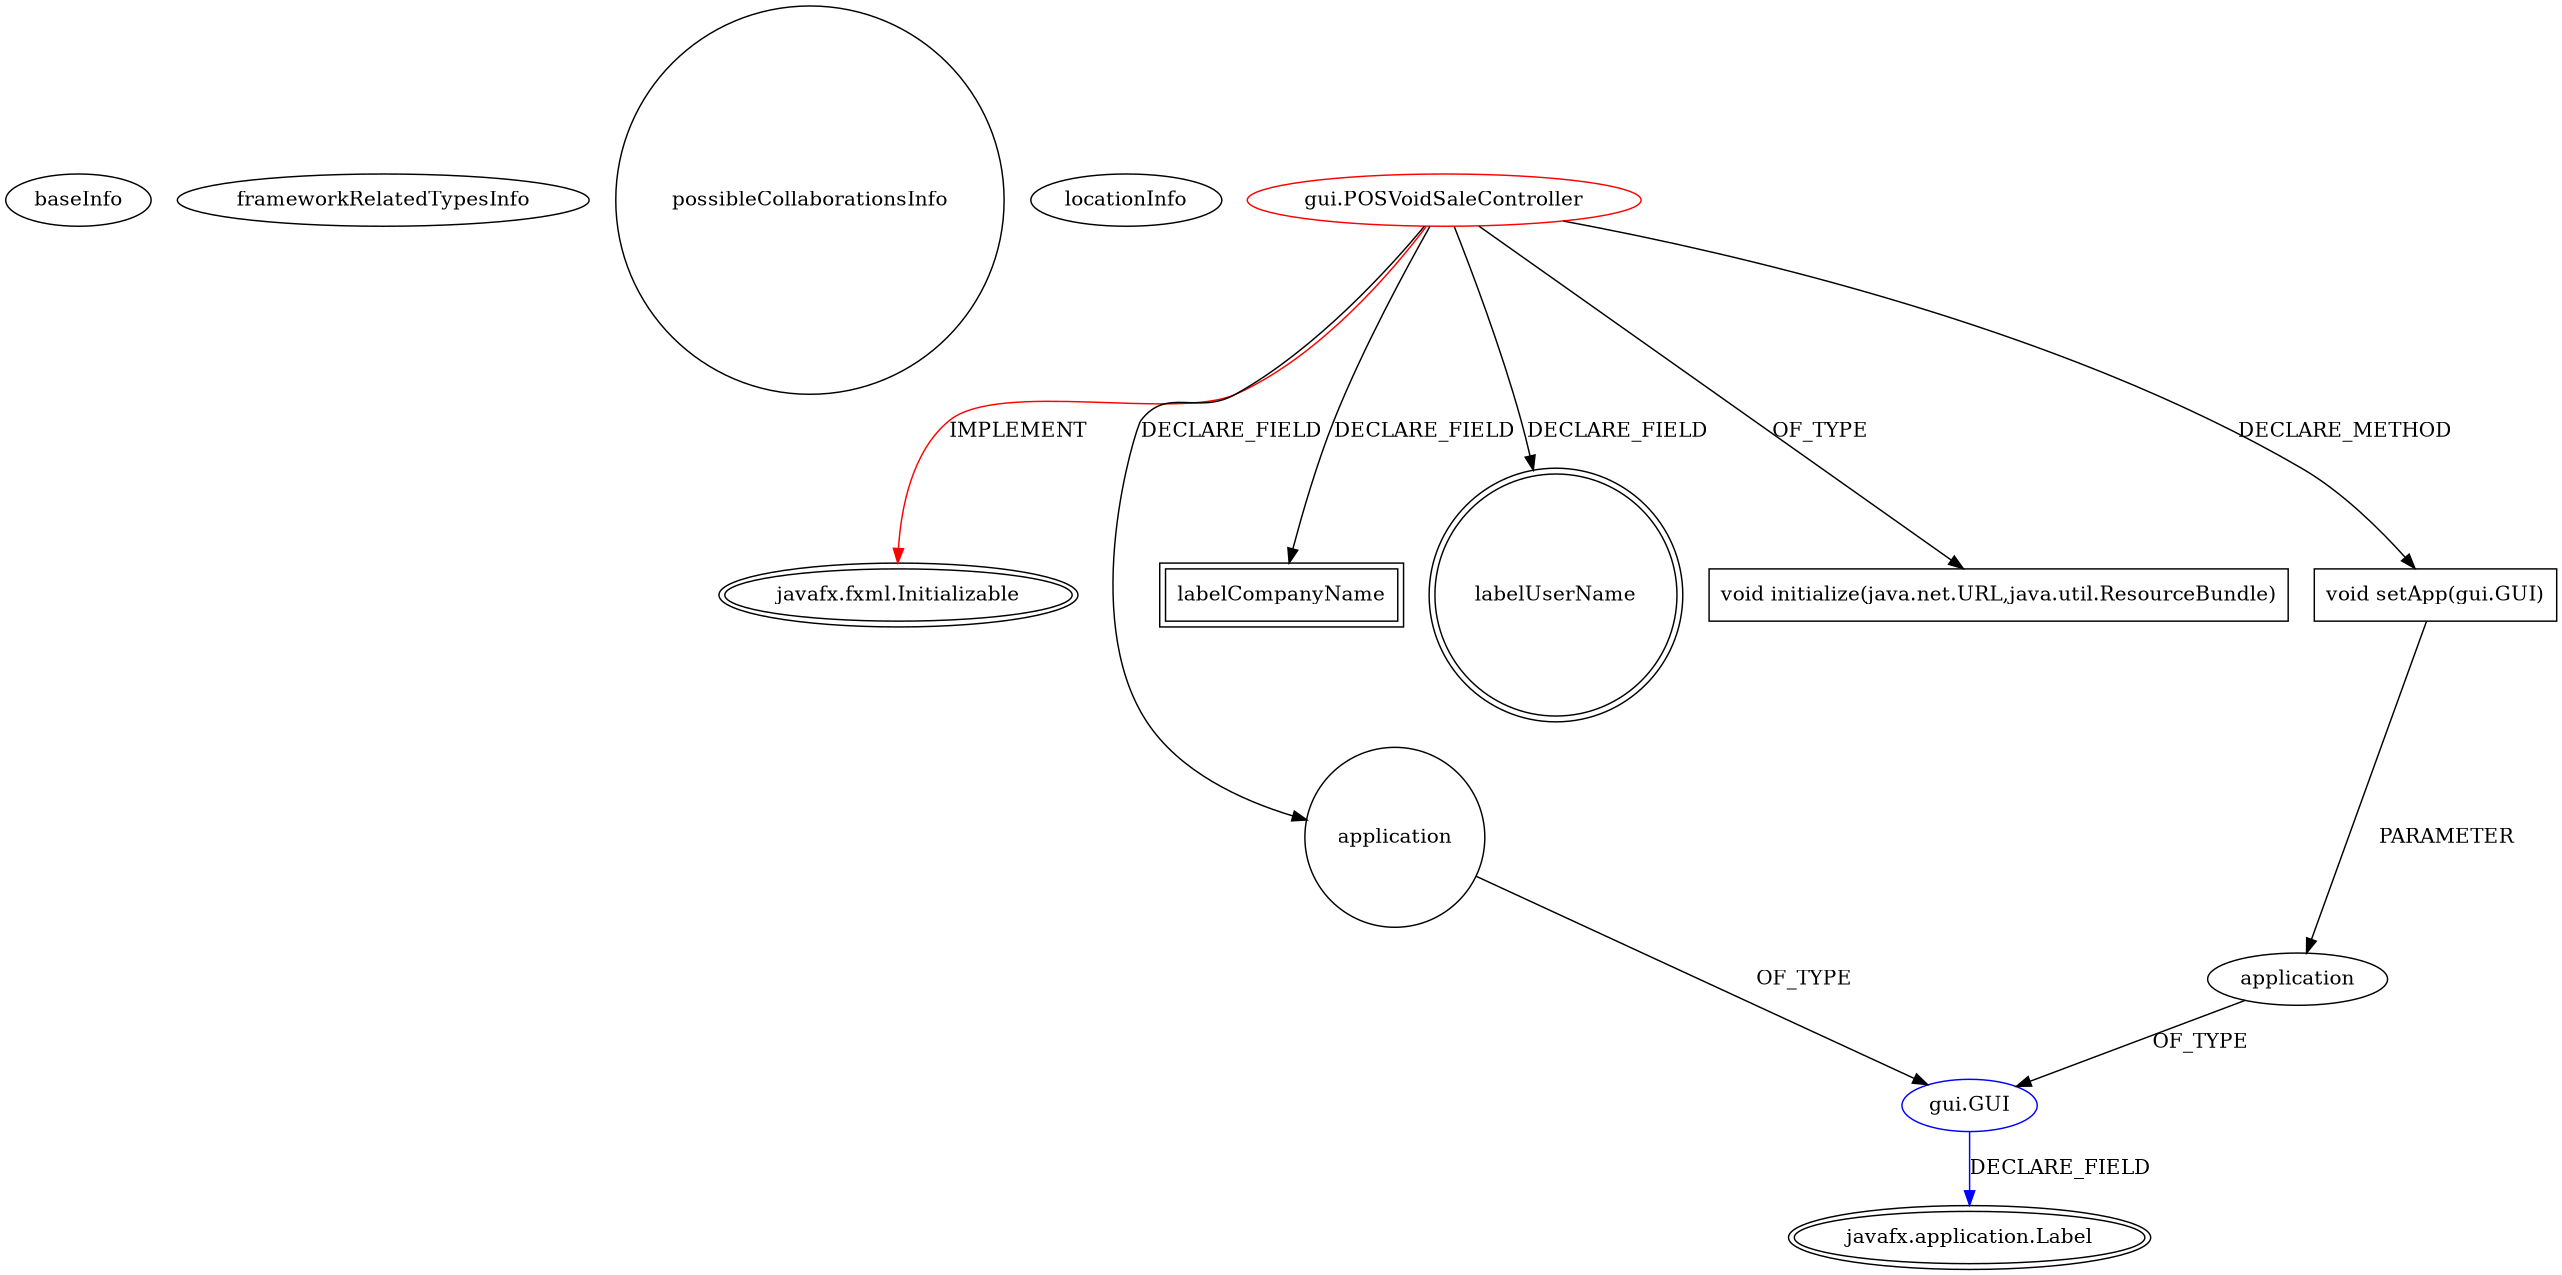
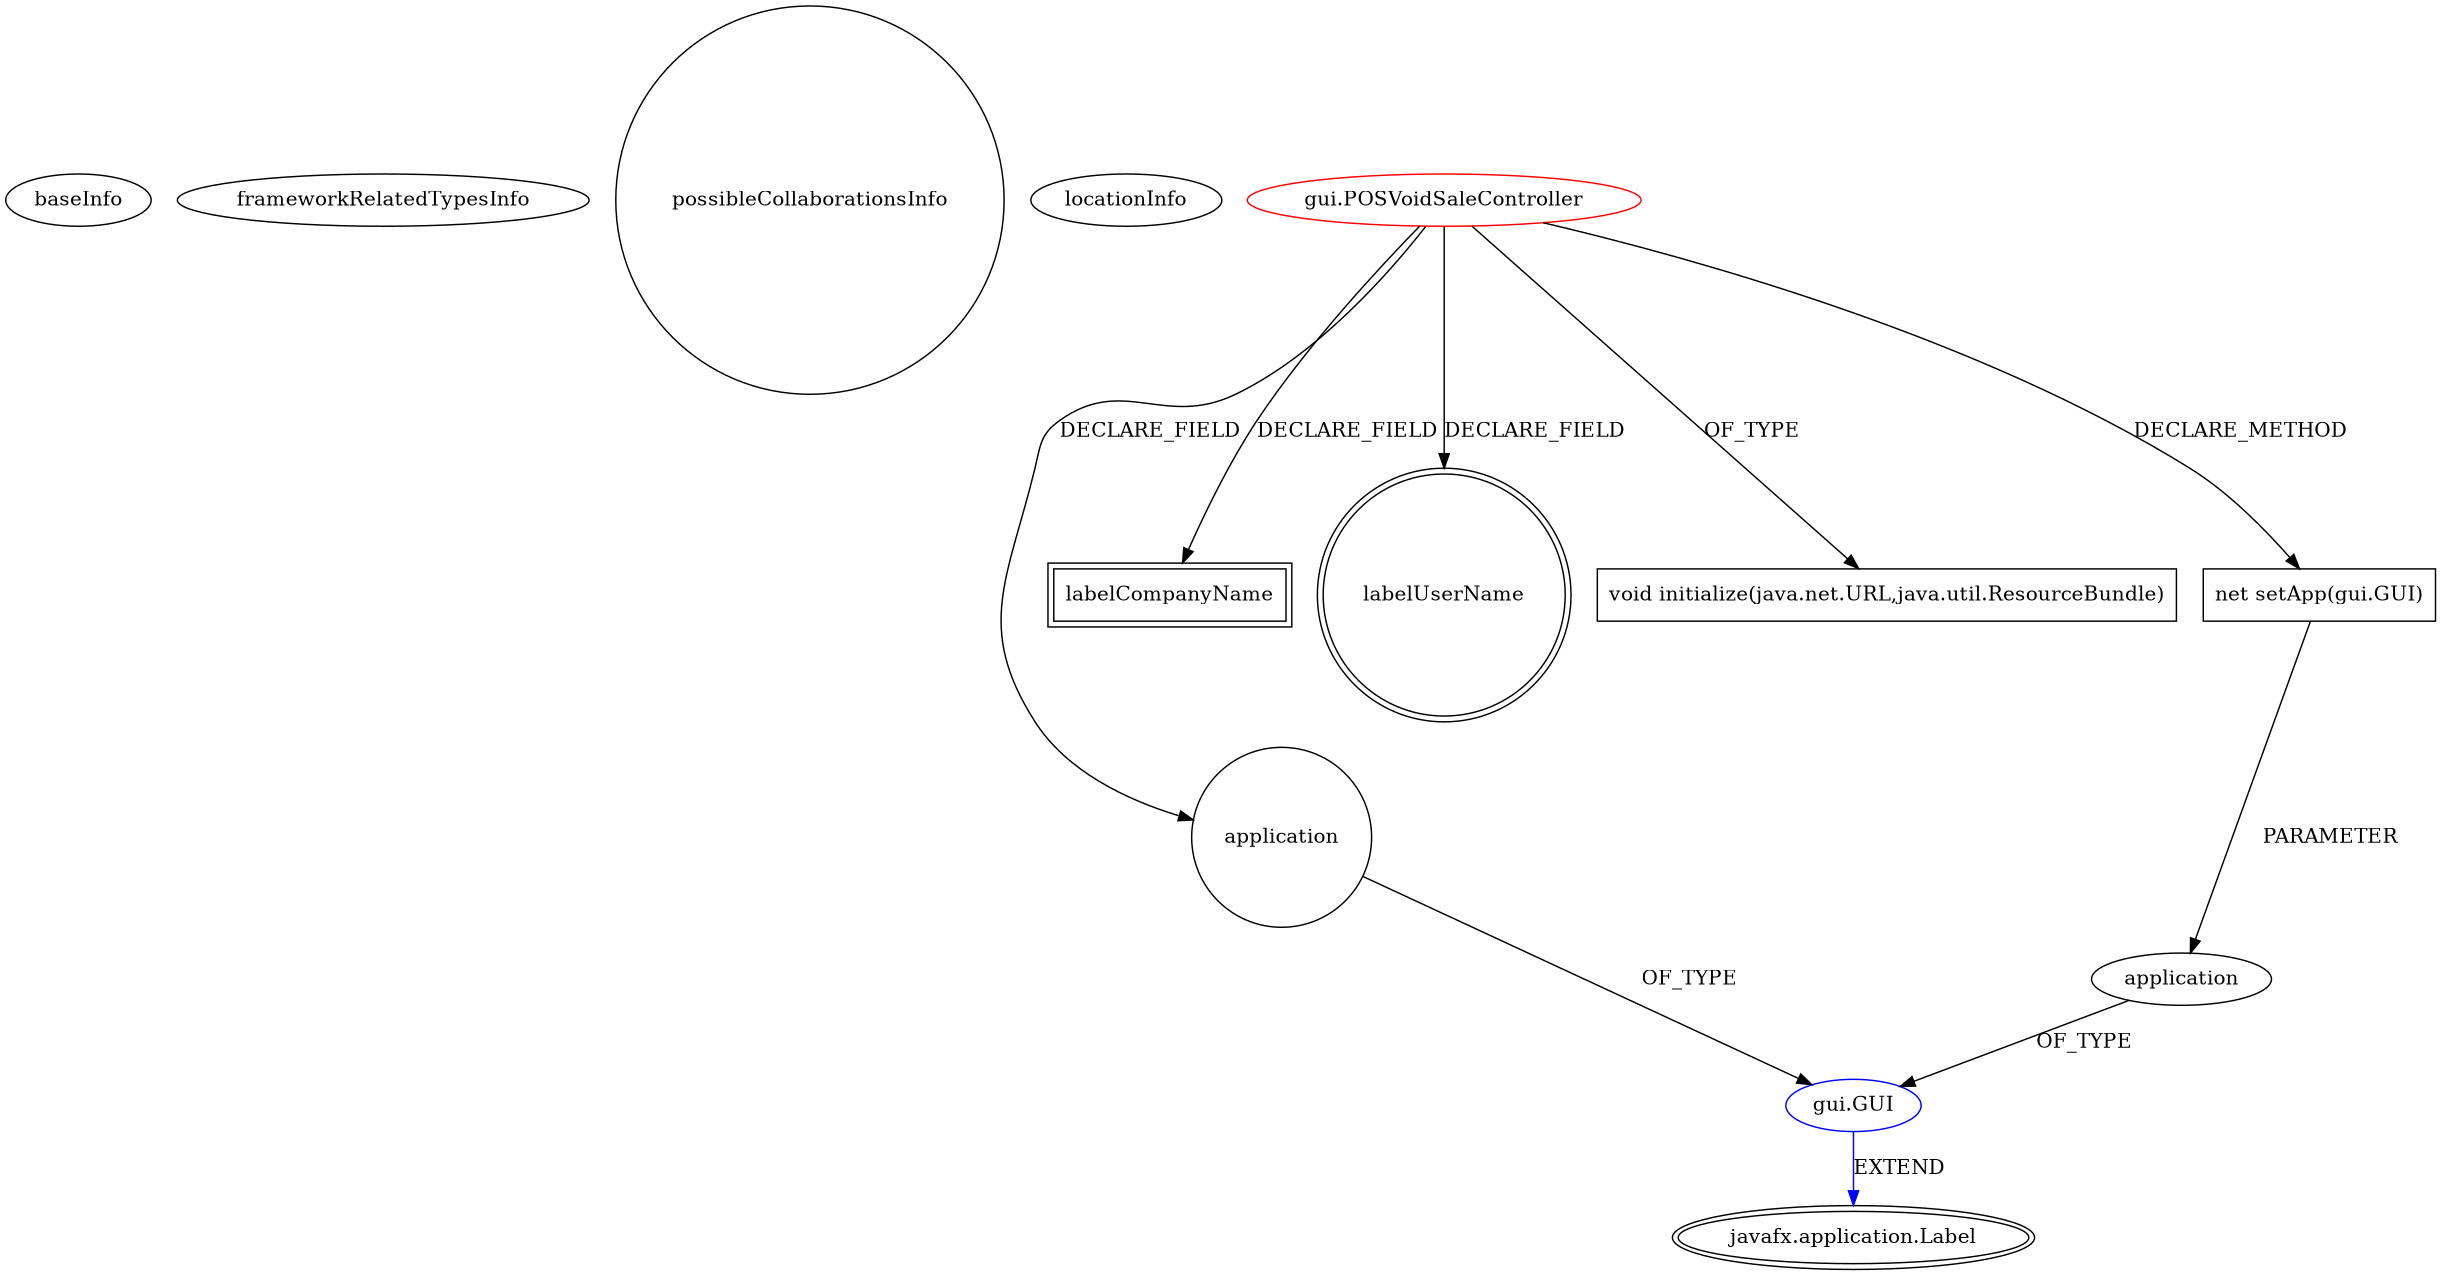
(898, 595) -> none
(2435, 595) -> (2319, 595)
(2060, 1169) -> (1900, 1169)
